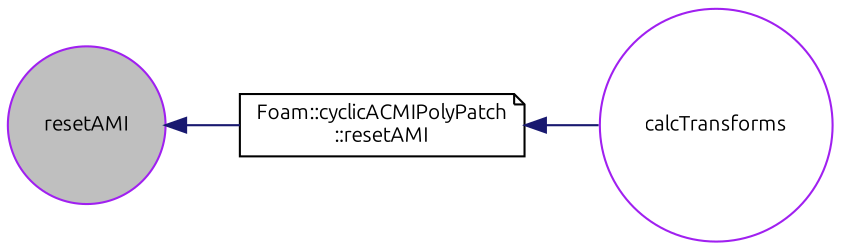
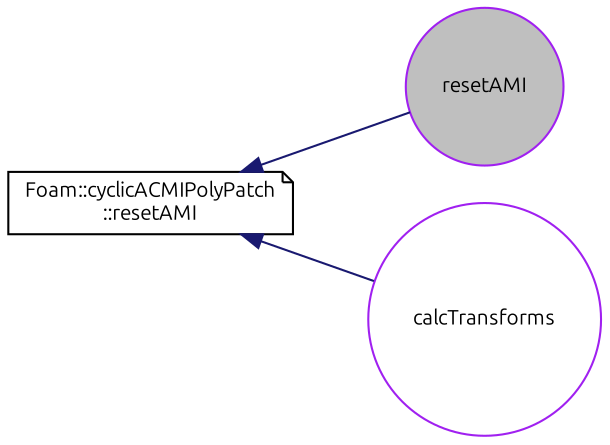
(213, 125) -> (335, 139)
